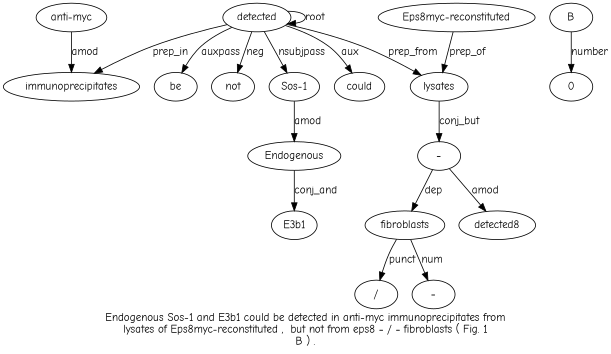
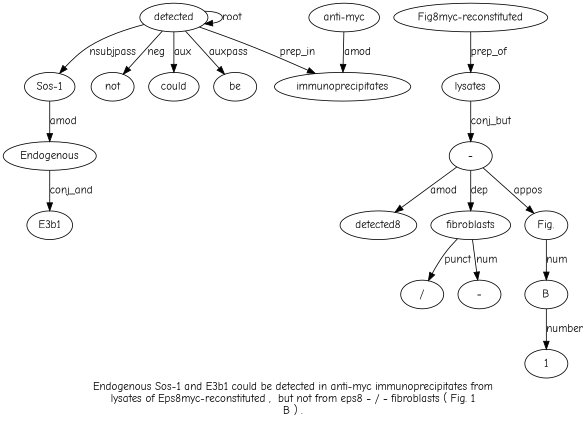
(457, 18) -> (471, 18)
(352, 43) -> none
(571, 87) -> (546, 364)
none -> (546, 225)
